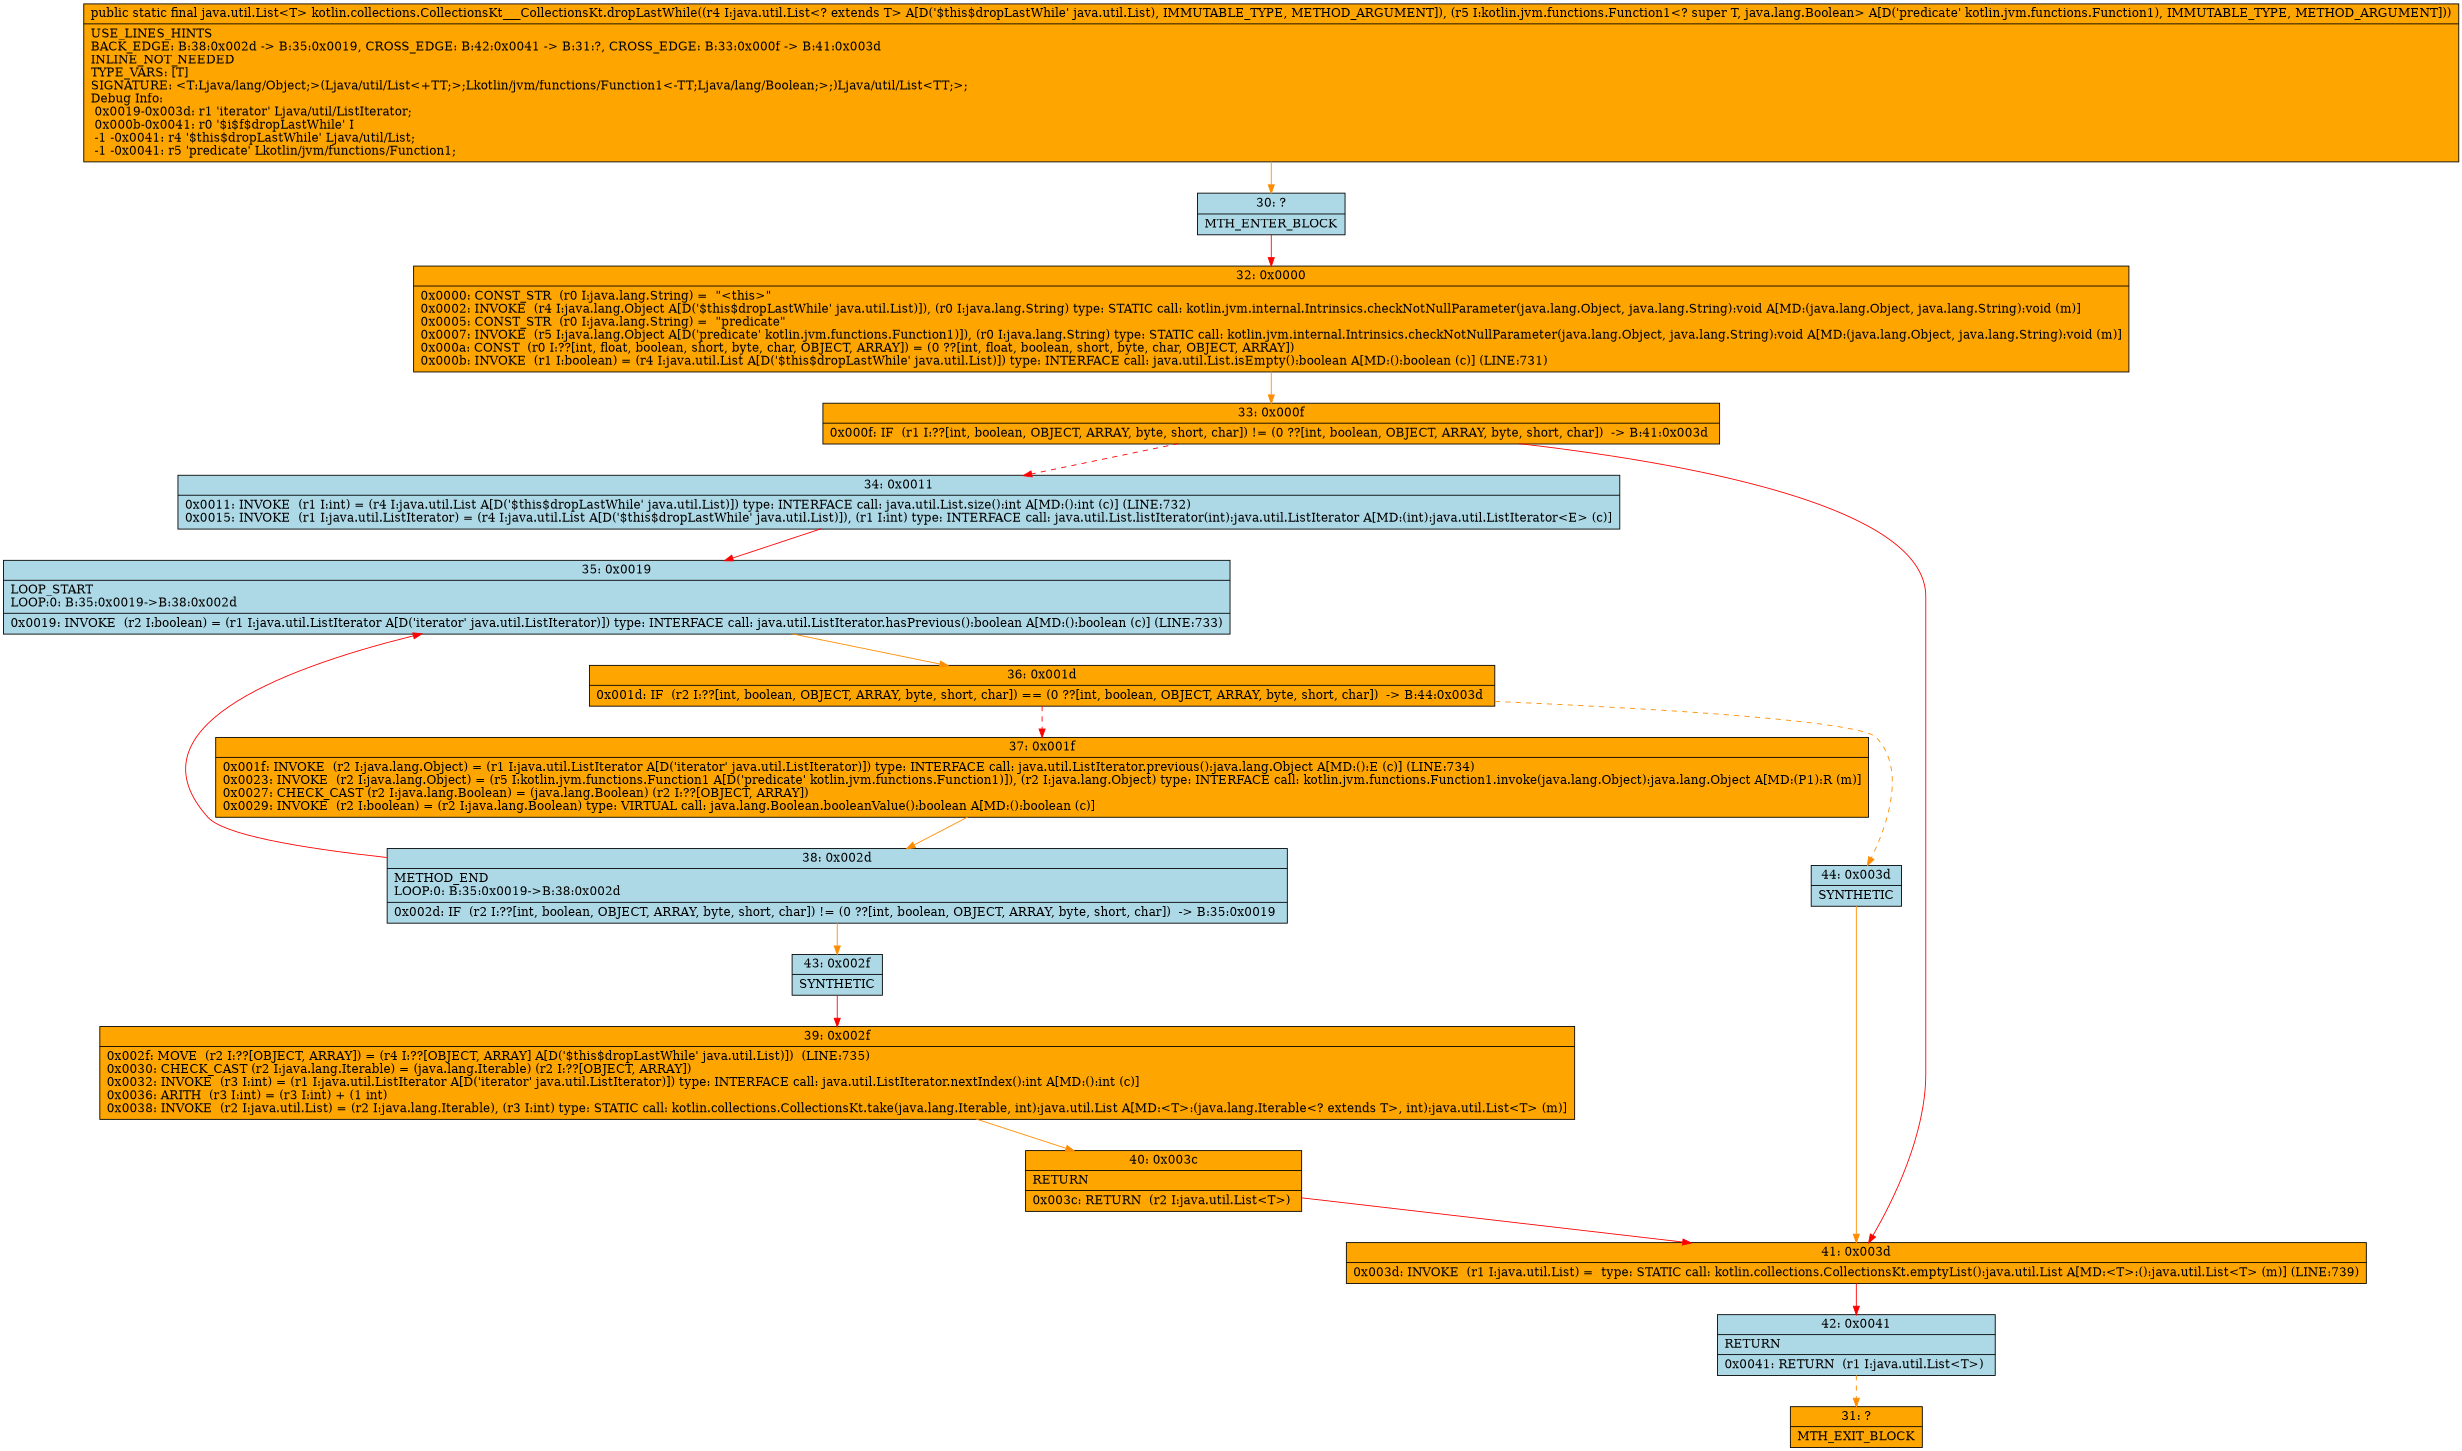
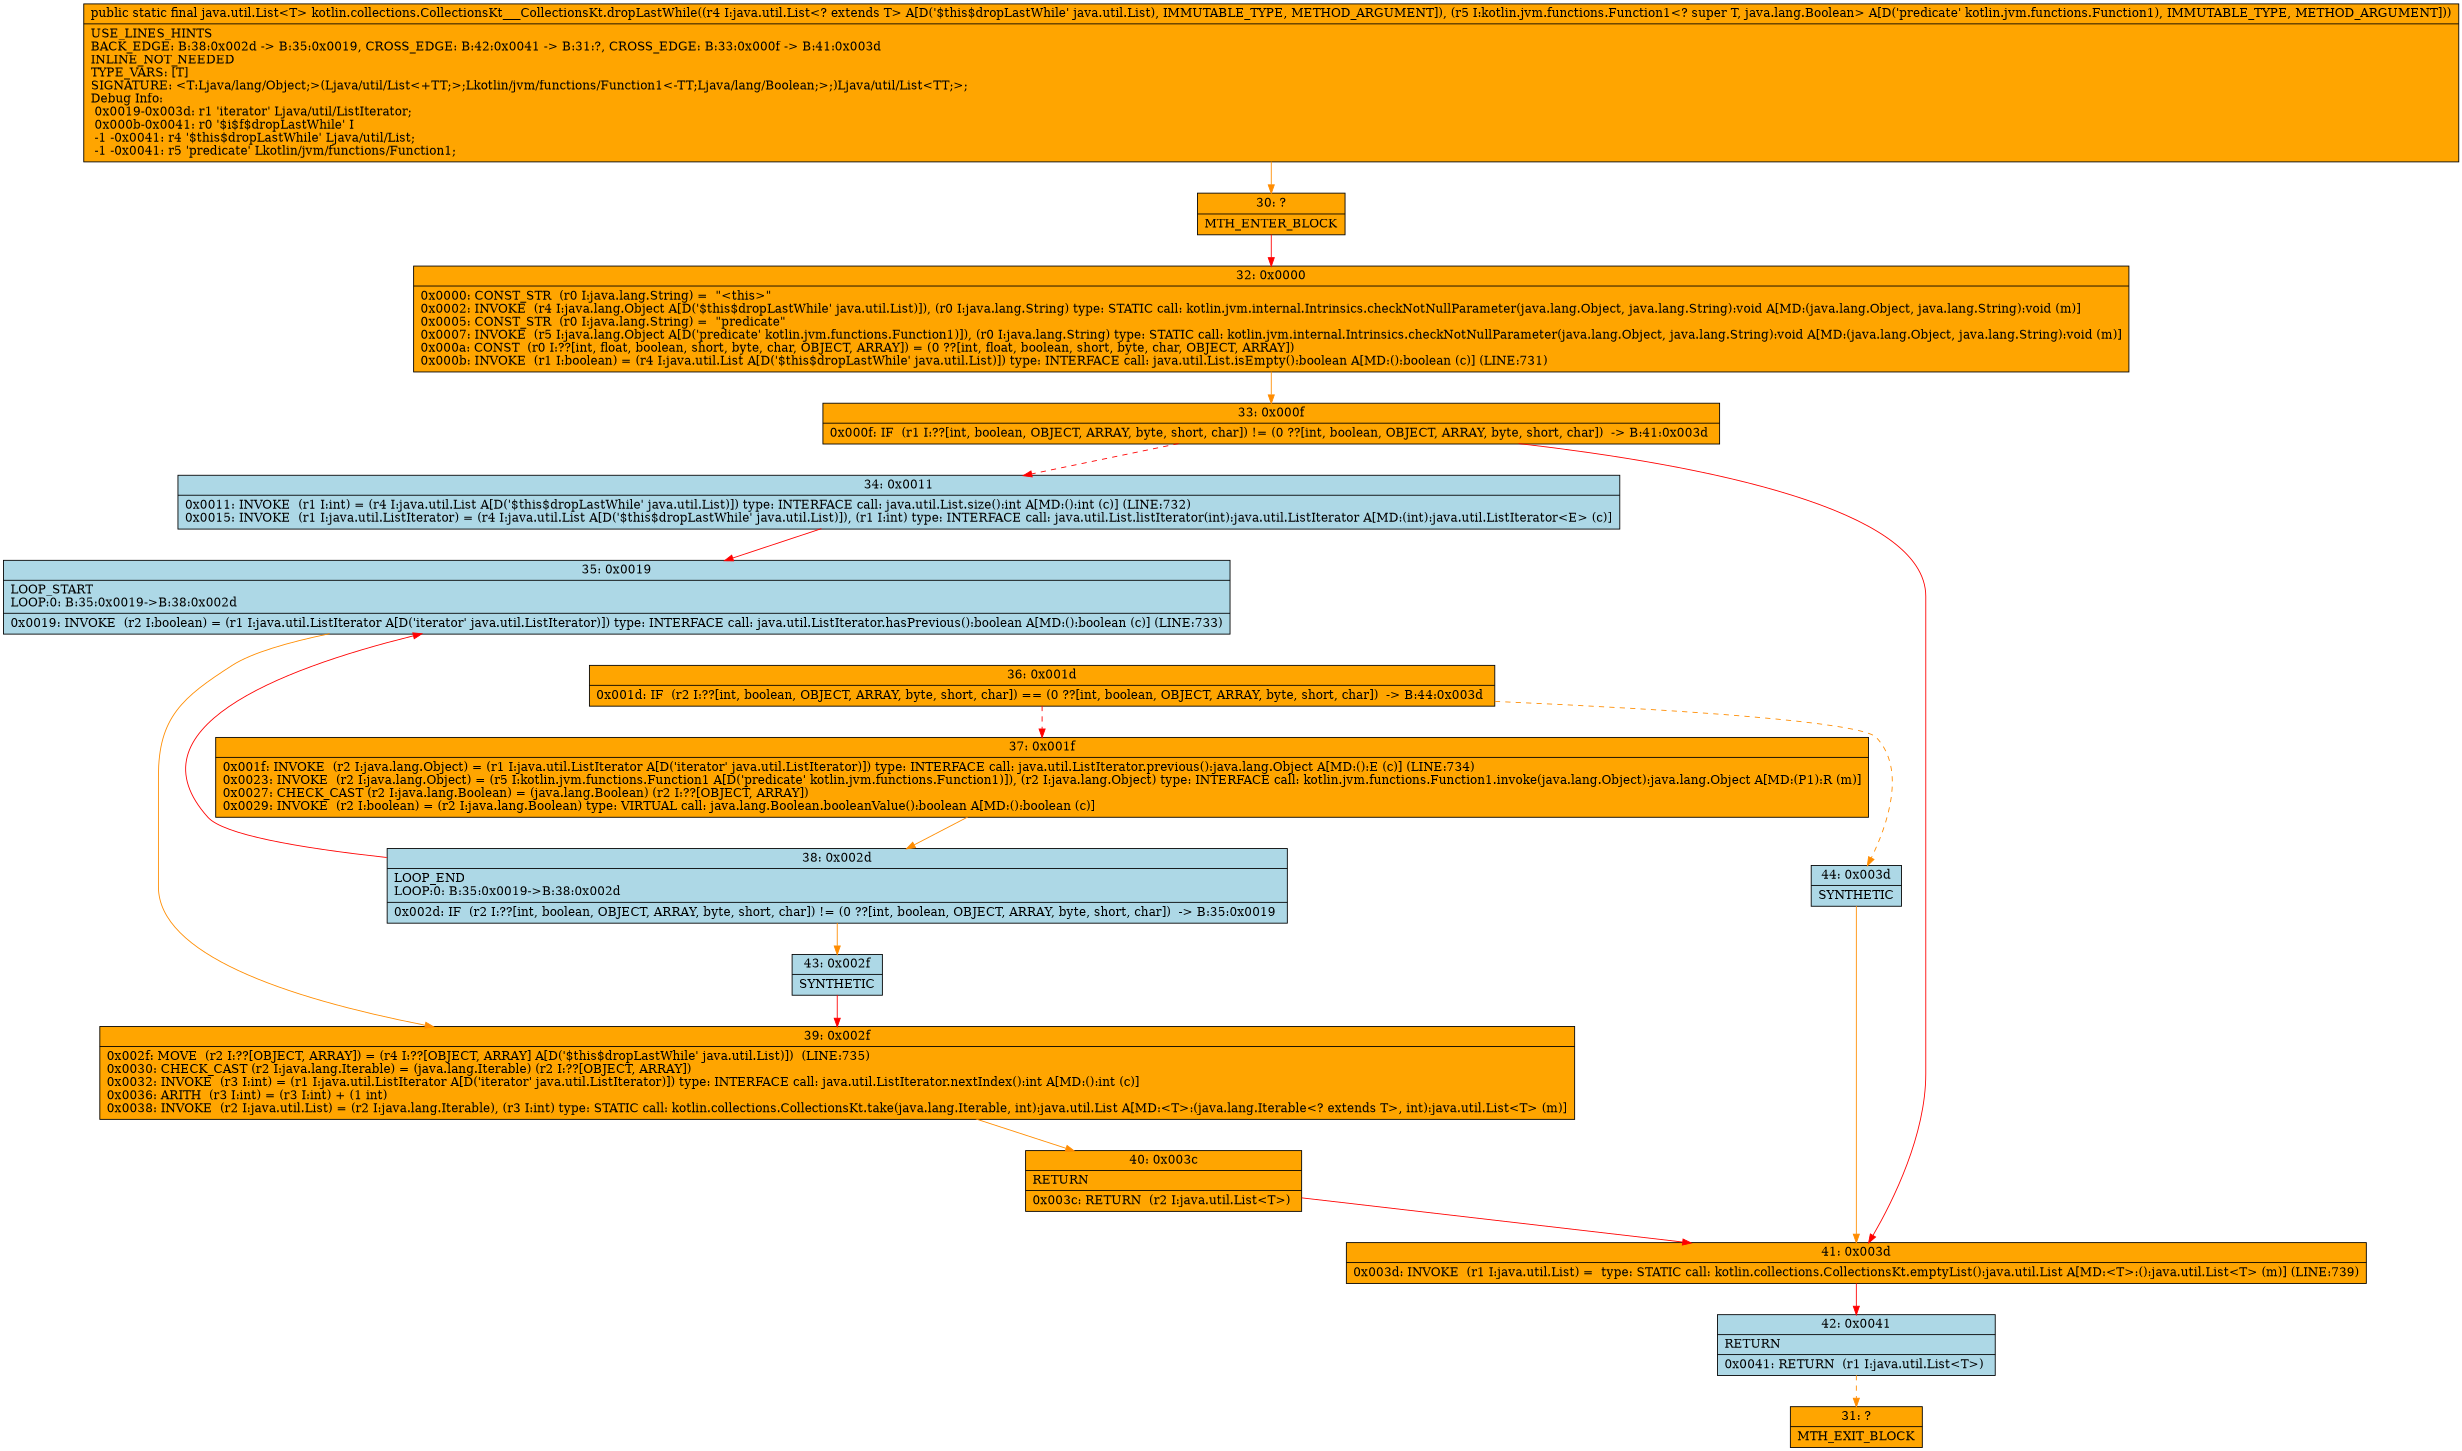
(1271, 214) -> (1271, 214)
(865, 649) -> (158, 868)
(441, 878) -> (430, 878)
